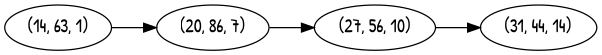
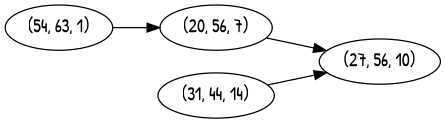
(58, 28) -> (59, 28)
(213, 28) -> (216, 28)
(452, 28) -> (291, 80)
